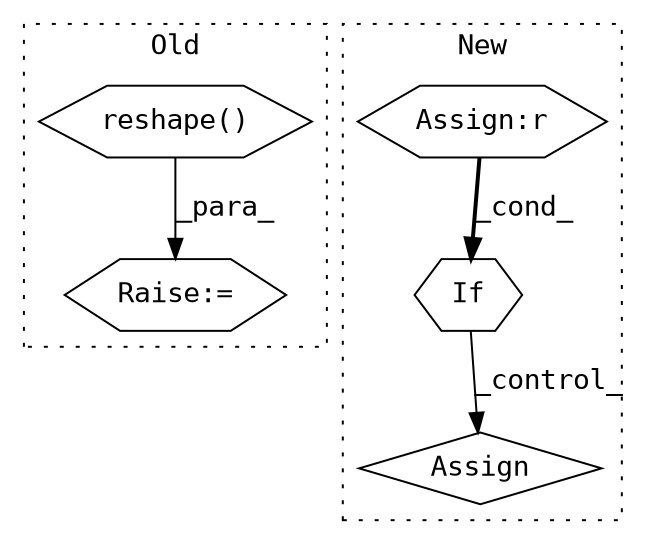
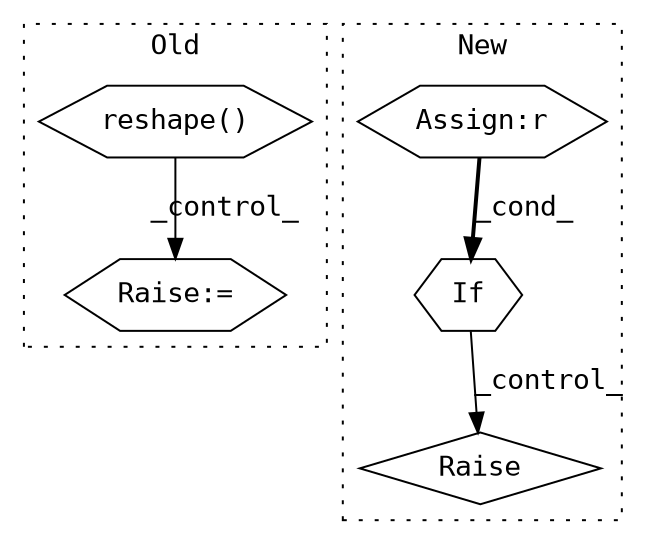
(225, 208) -> (225, 208)
(480, 468) -> (480, 468)
